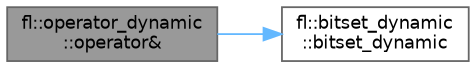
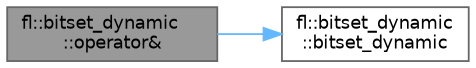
(112, 34) -> (112, 34)
